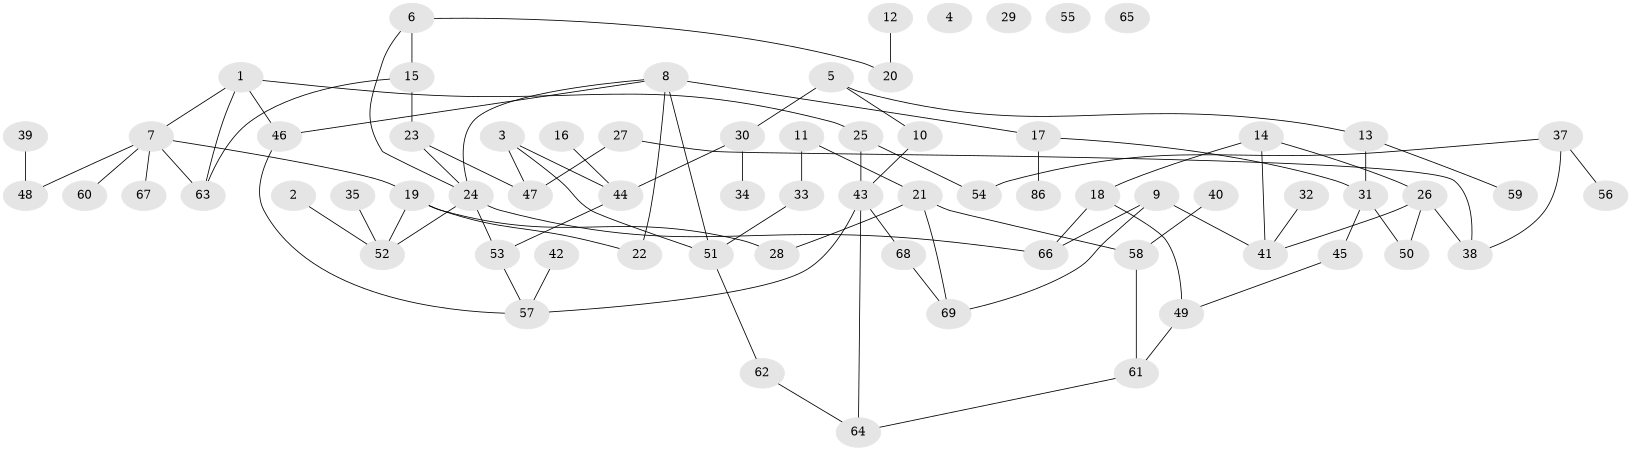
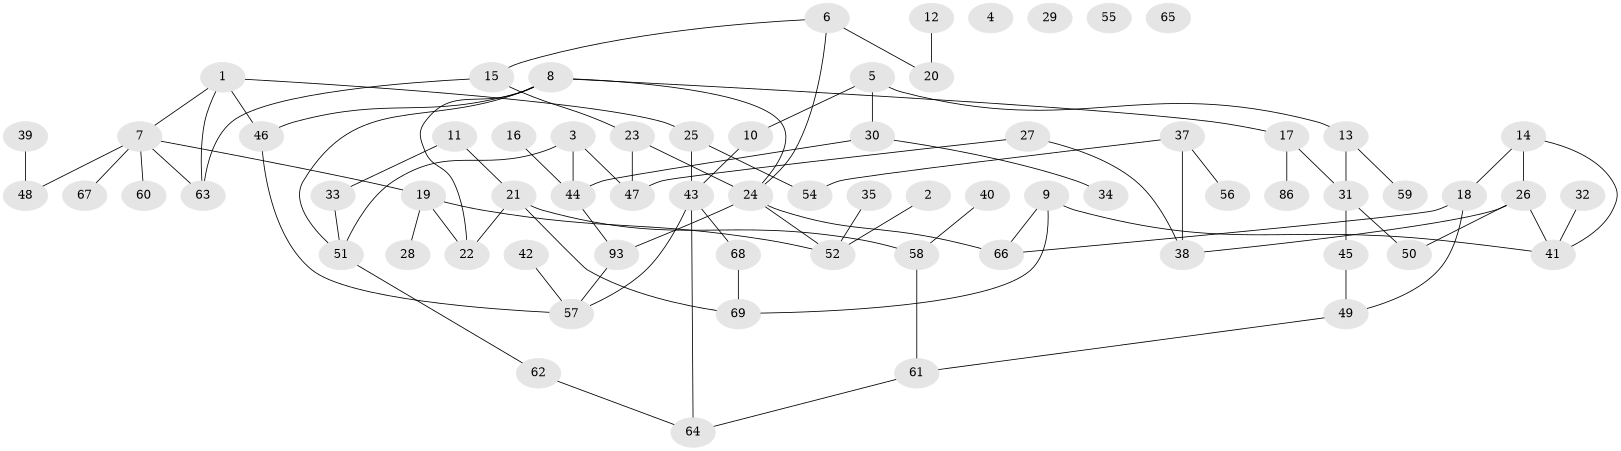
(852, 226) -> (490, 225)
(497, 255) -> (617, 255)
